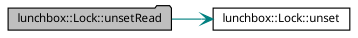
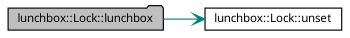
(90, 19) -> (86, 19)
